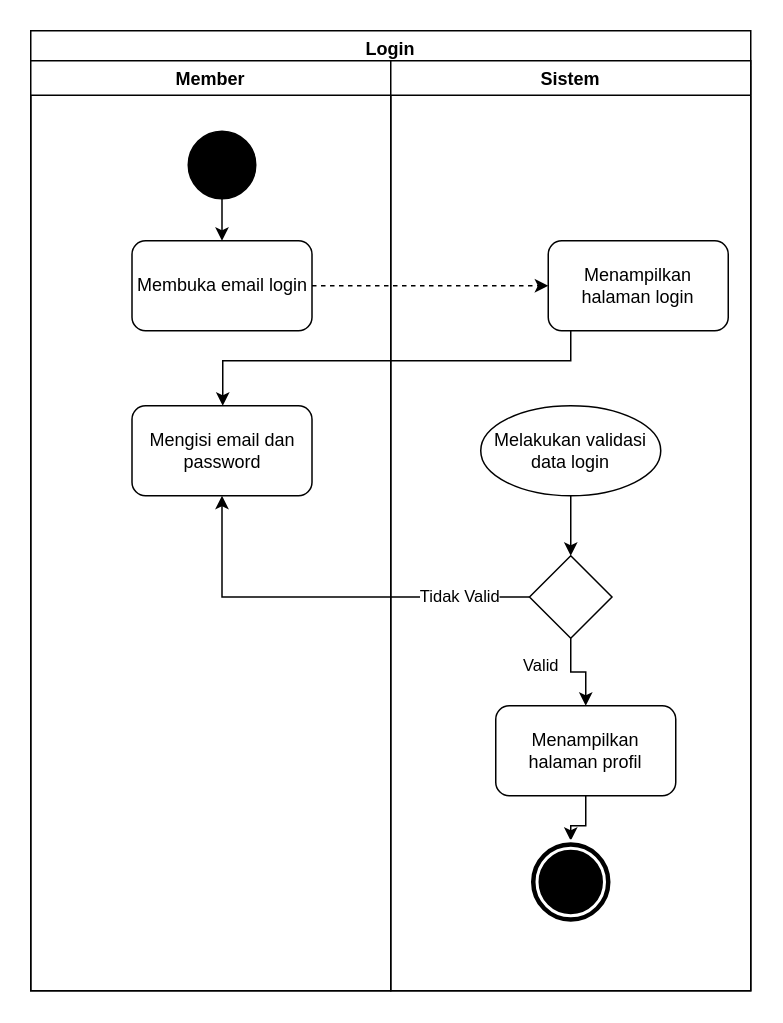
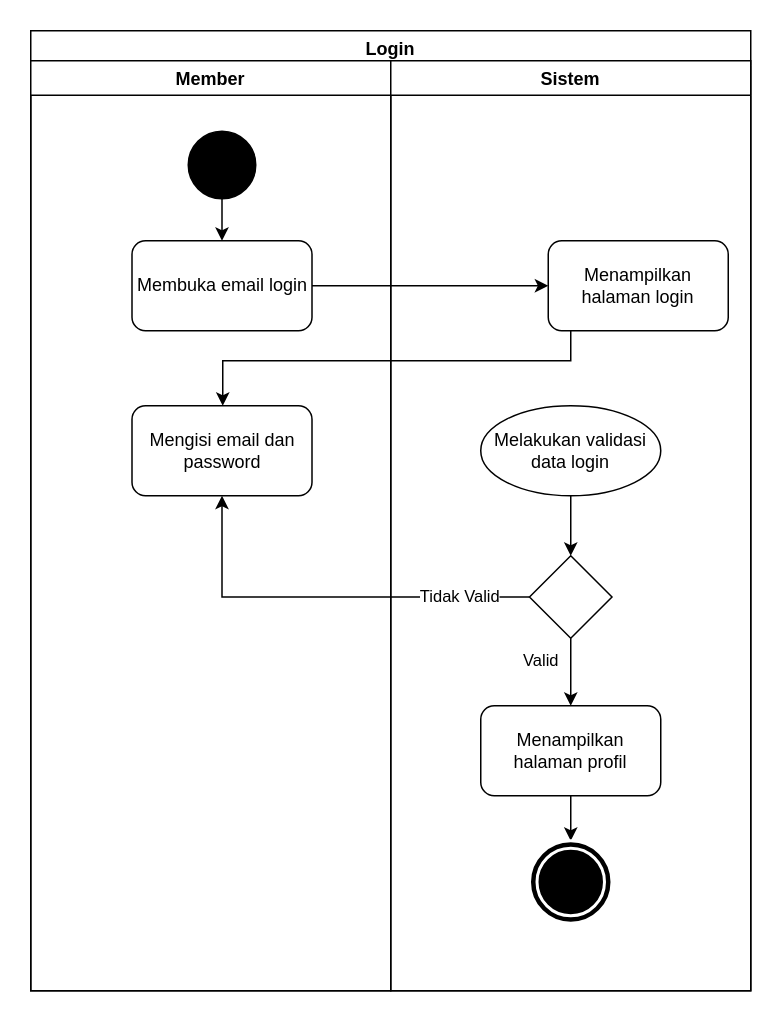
(426, 286) -> (426, 286)
(586, 751) -> (571, 751)
